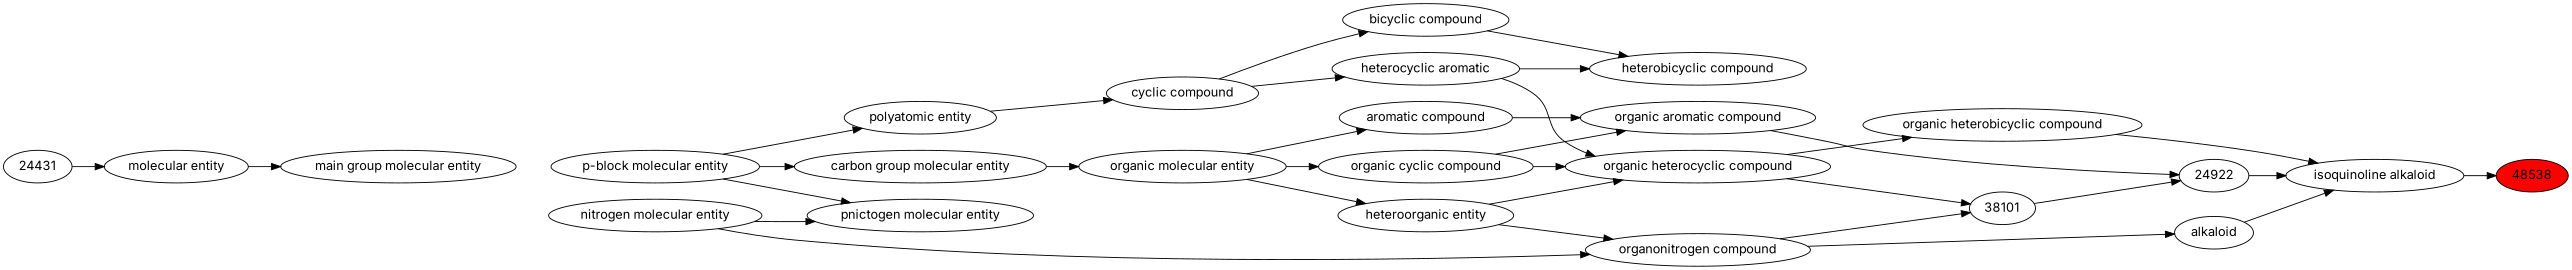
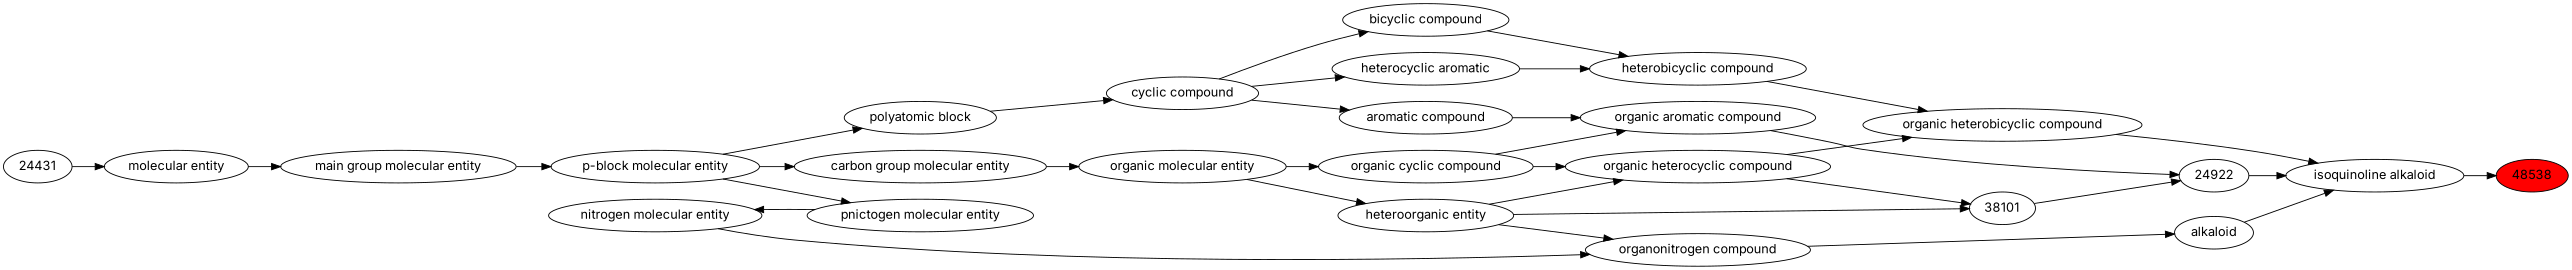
none -> (1842, 95)
(1546, 110) -> none
(920, 118) -> (920, 118)
(1302, 143) -> (1296, 105)
none -> (529, 167)
(780, 222) -> (789, 209)
(1871, 226) -> (1737, 212)
